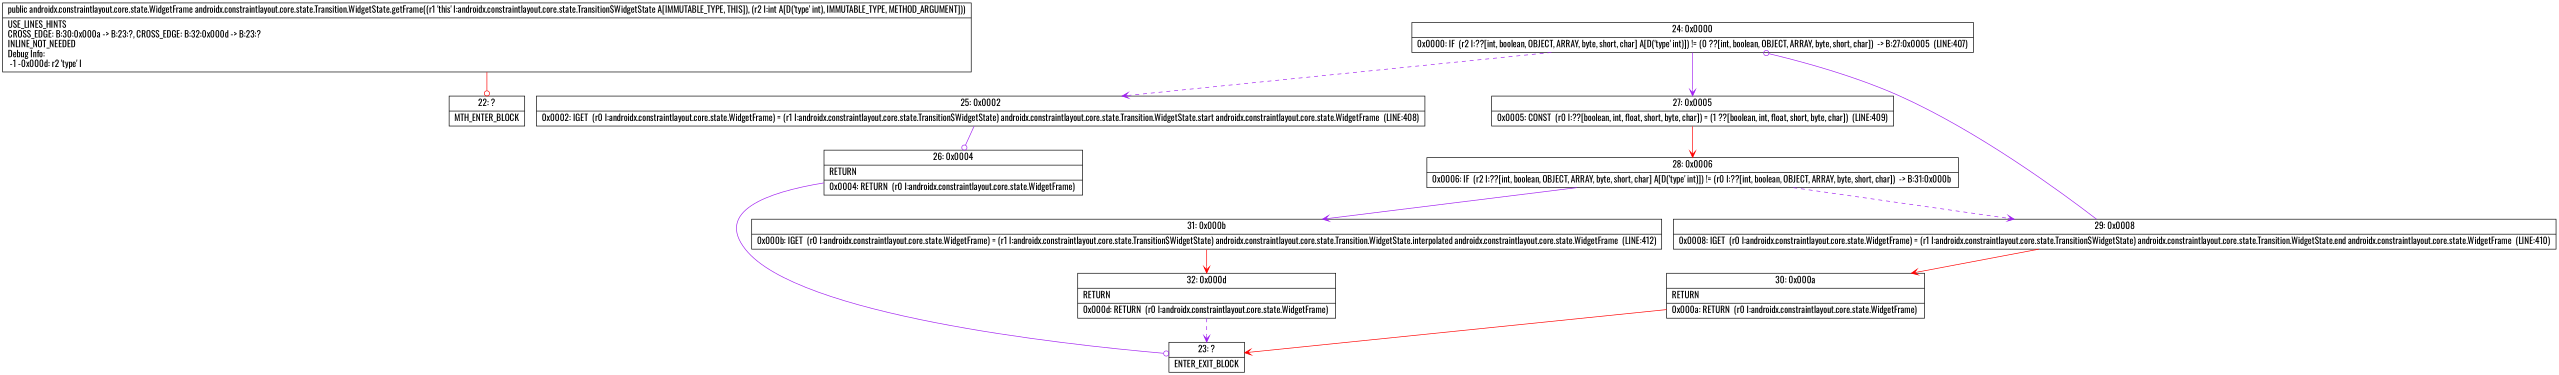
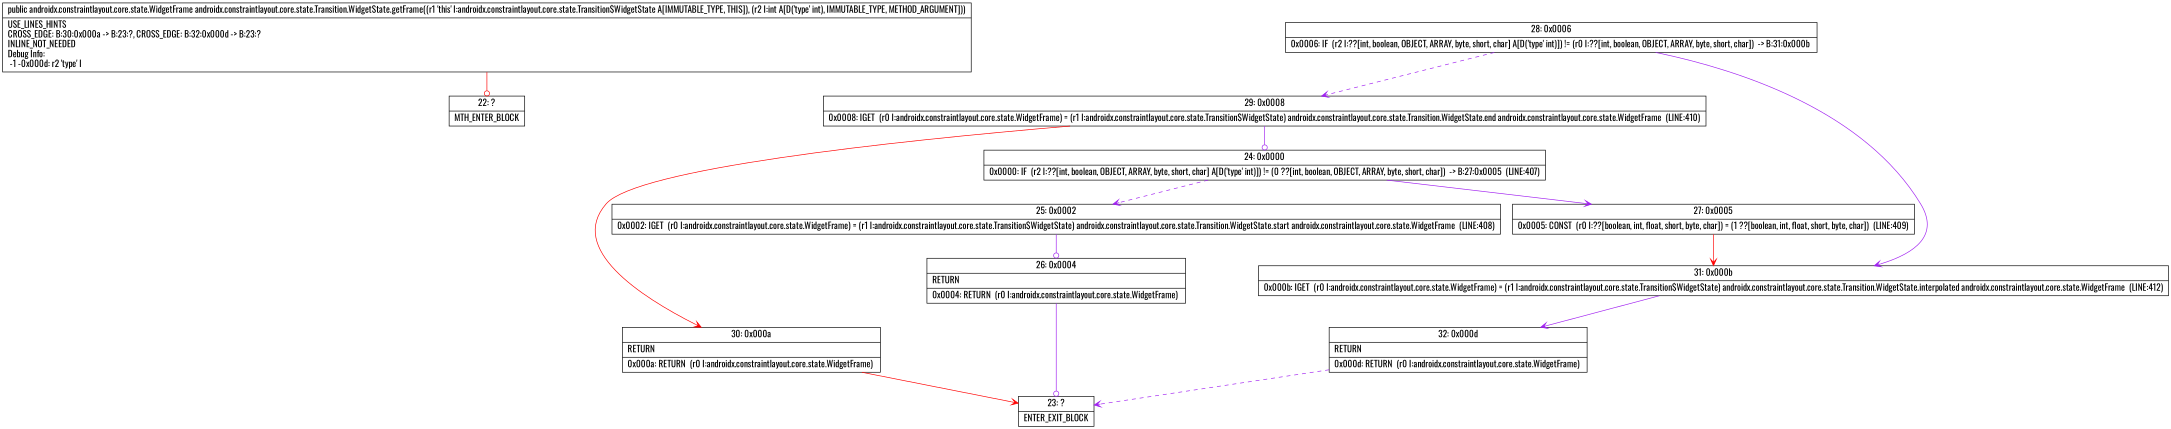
(1693, 139) -> (1713, 247)
(1207, 258) -> (1603, 311)
